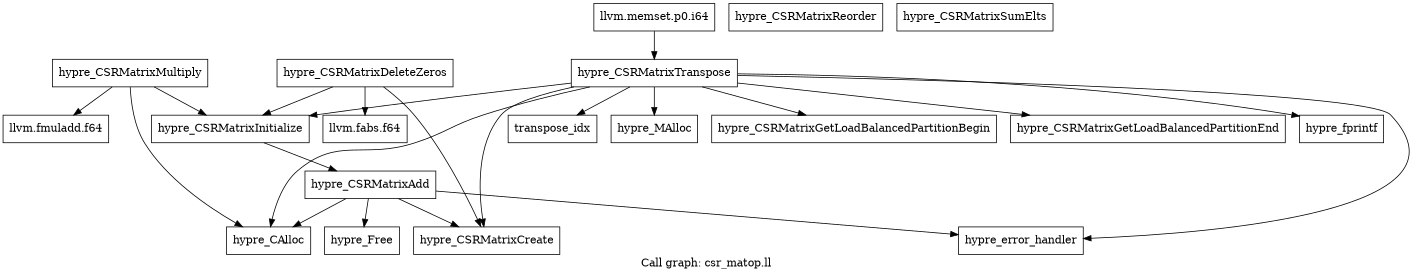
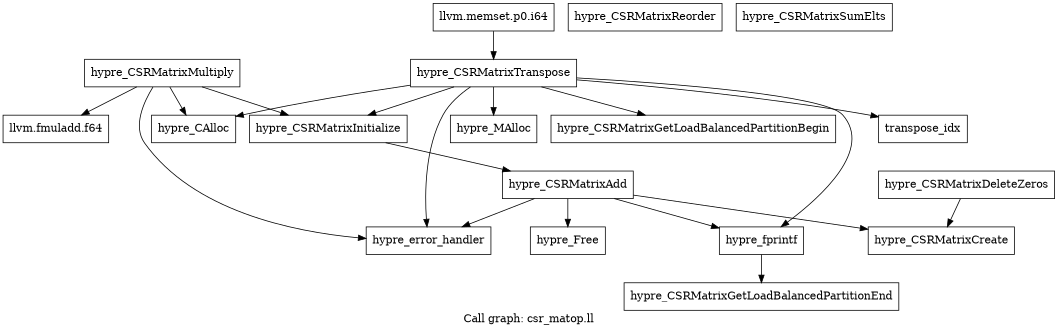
(880, 99) -> (761, 265)
(301, 100) -> none
(493, 127) -> none
(365, 129) -> none
none -> (214, 200)
(323, 211) -> (663, 212)
